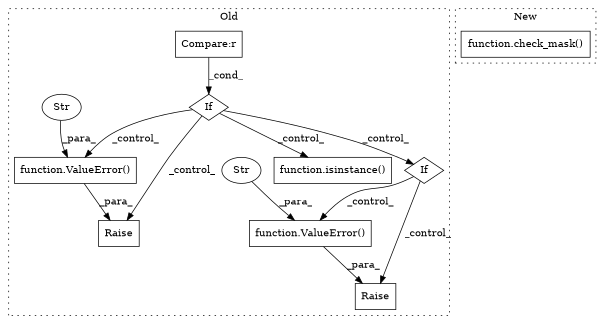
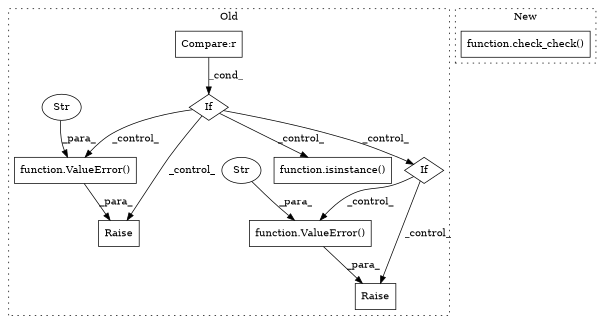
(526, 44) -> (526, 44)
